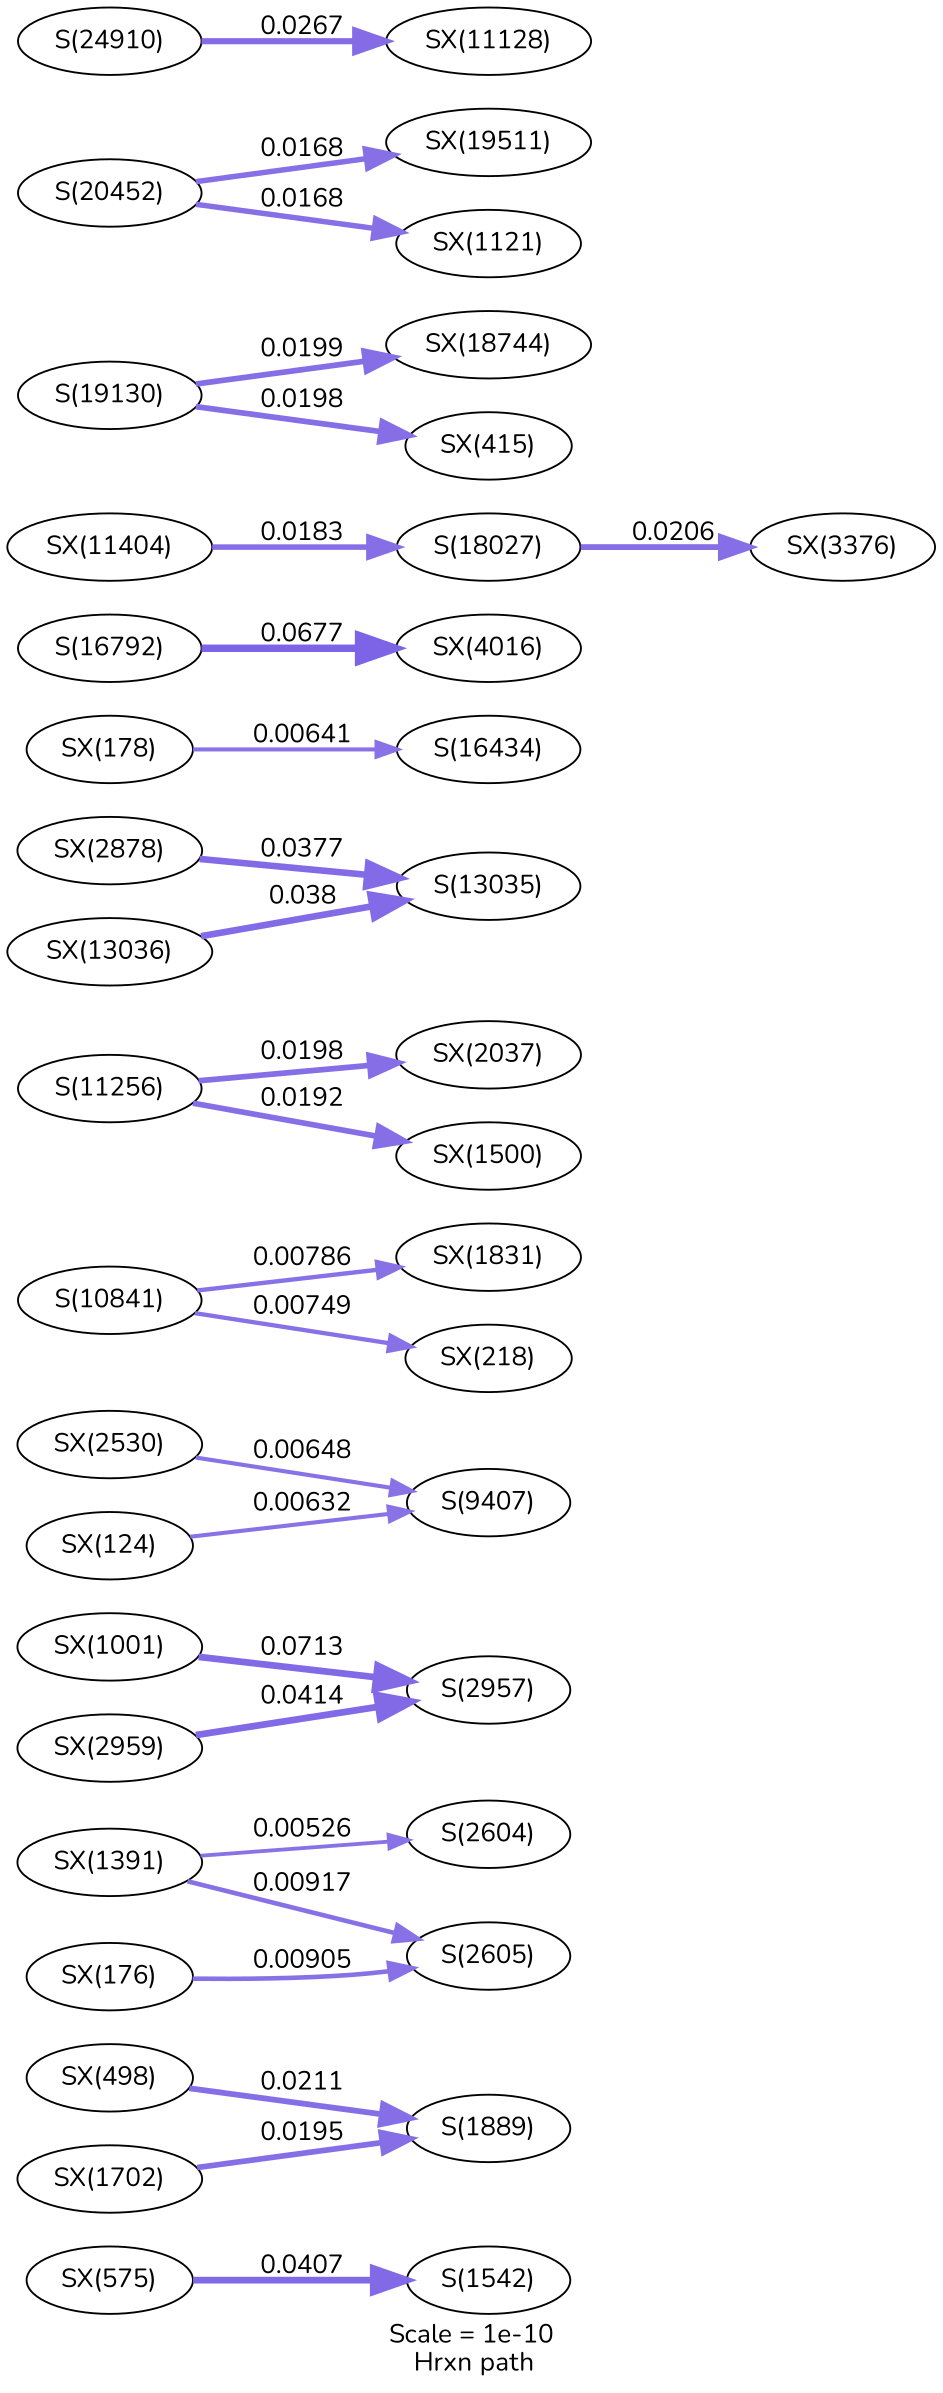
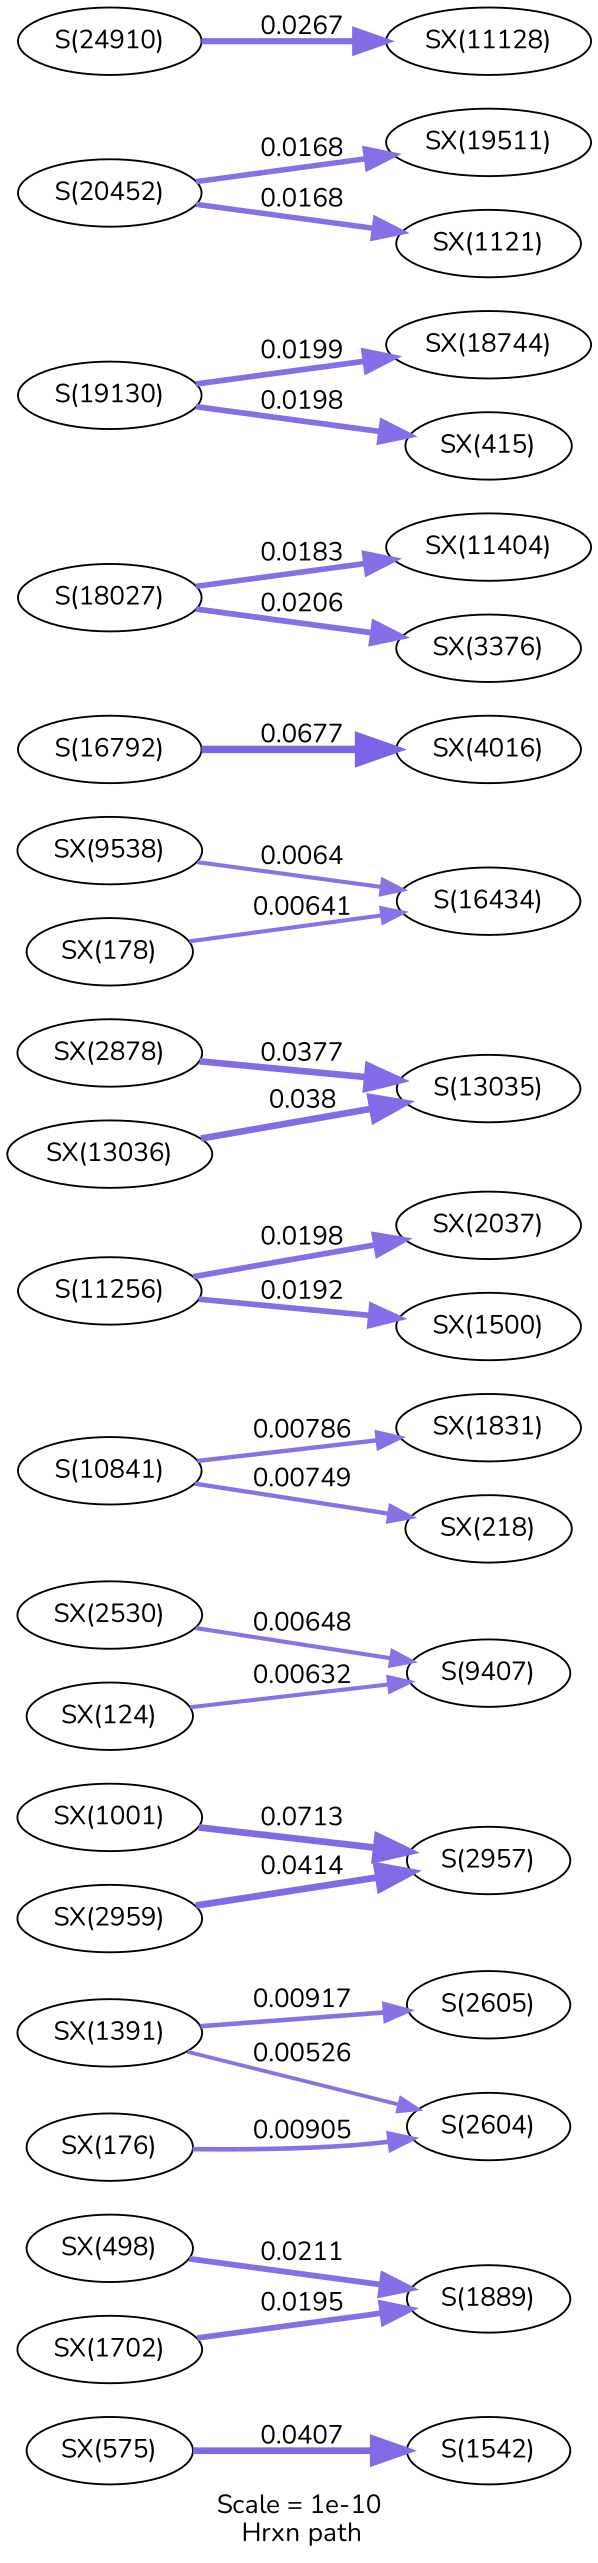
(290, 547) -> (281, 575)
none -> (110, 851)
(291, 1978) -> (291, 2148)
